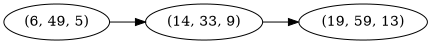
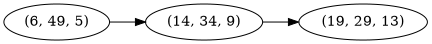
(204, 22) -> (204, 22)
(363, 22) -> (363, 22)
